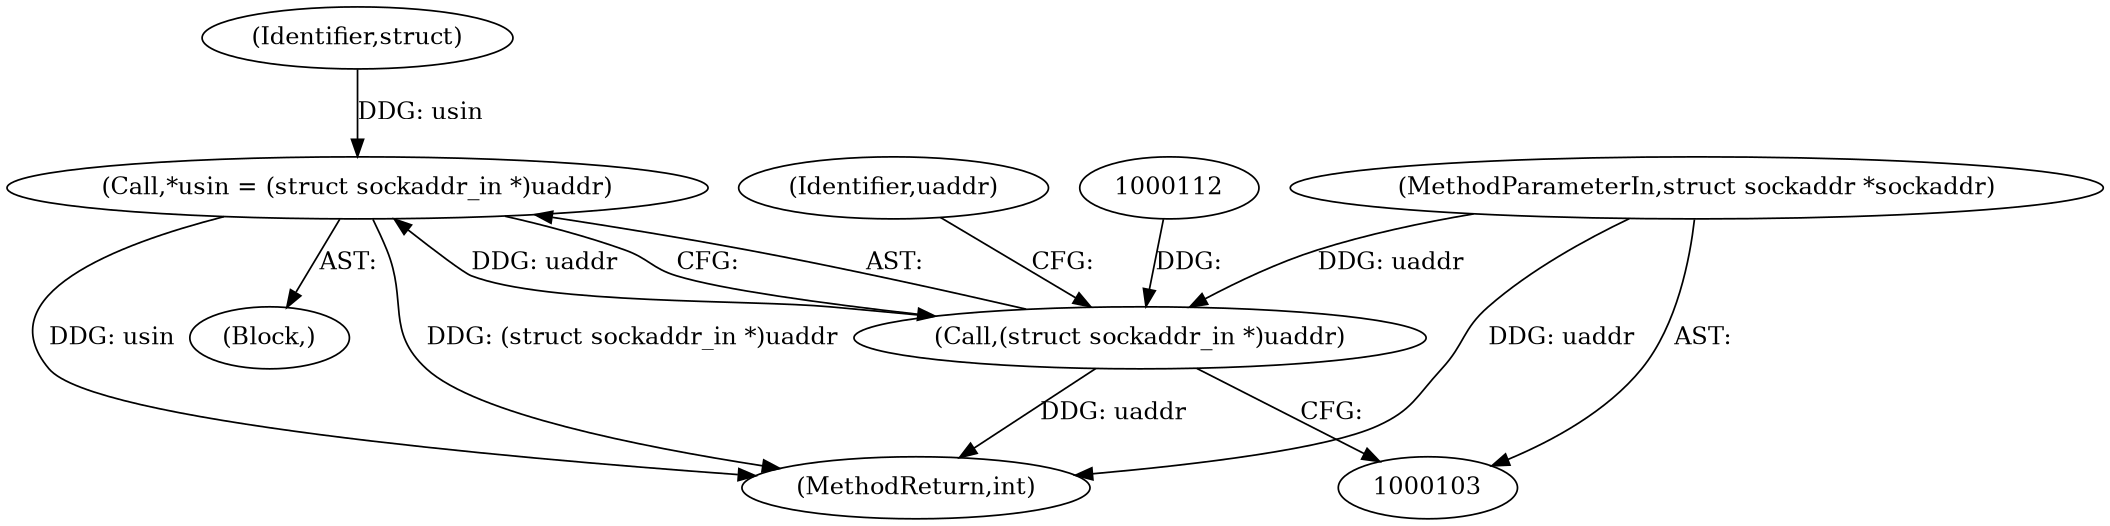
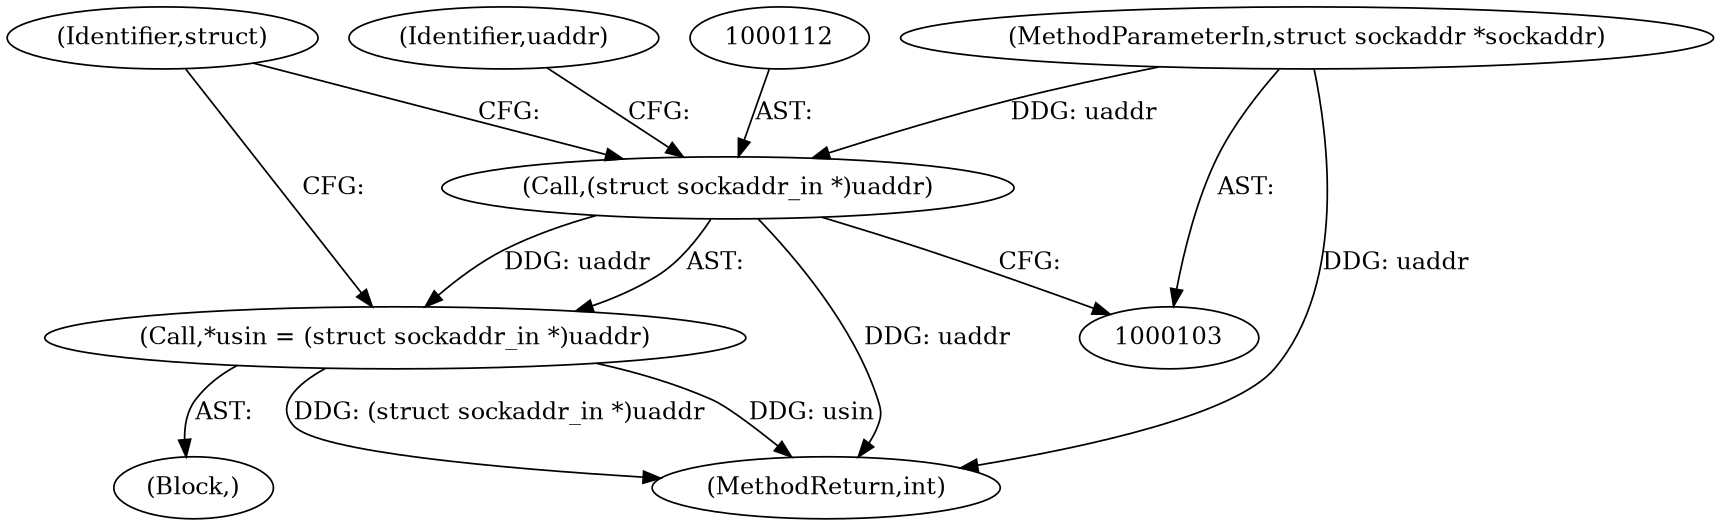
(420, 113) -> (338, 188)
(1193, 263) -> (788, 113)
(707, 283) -> (430, 109)
